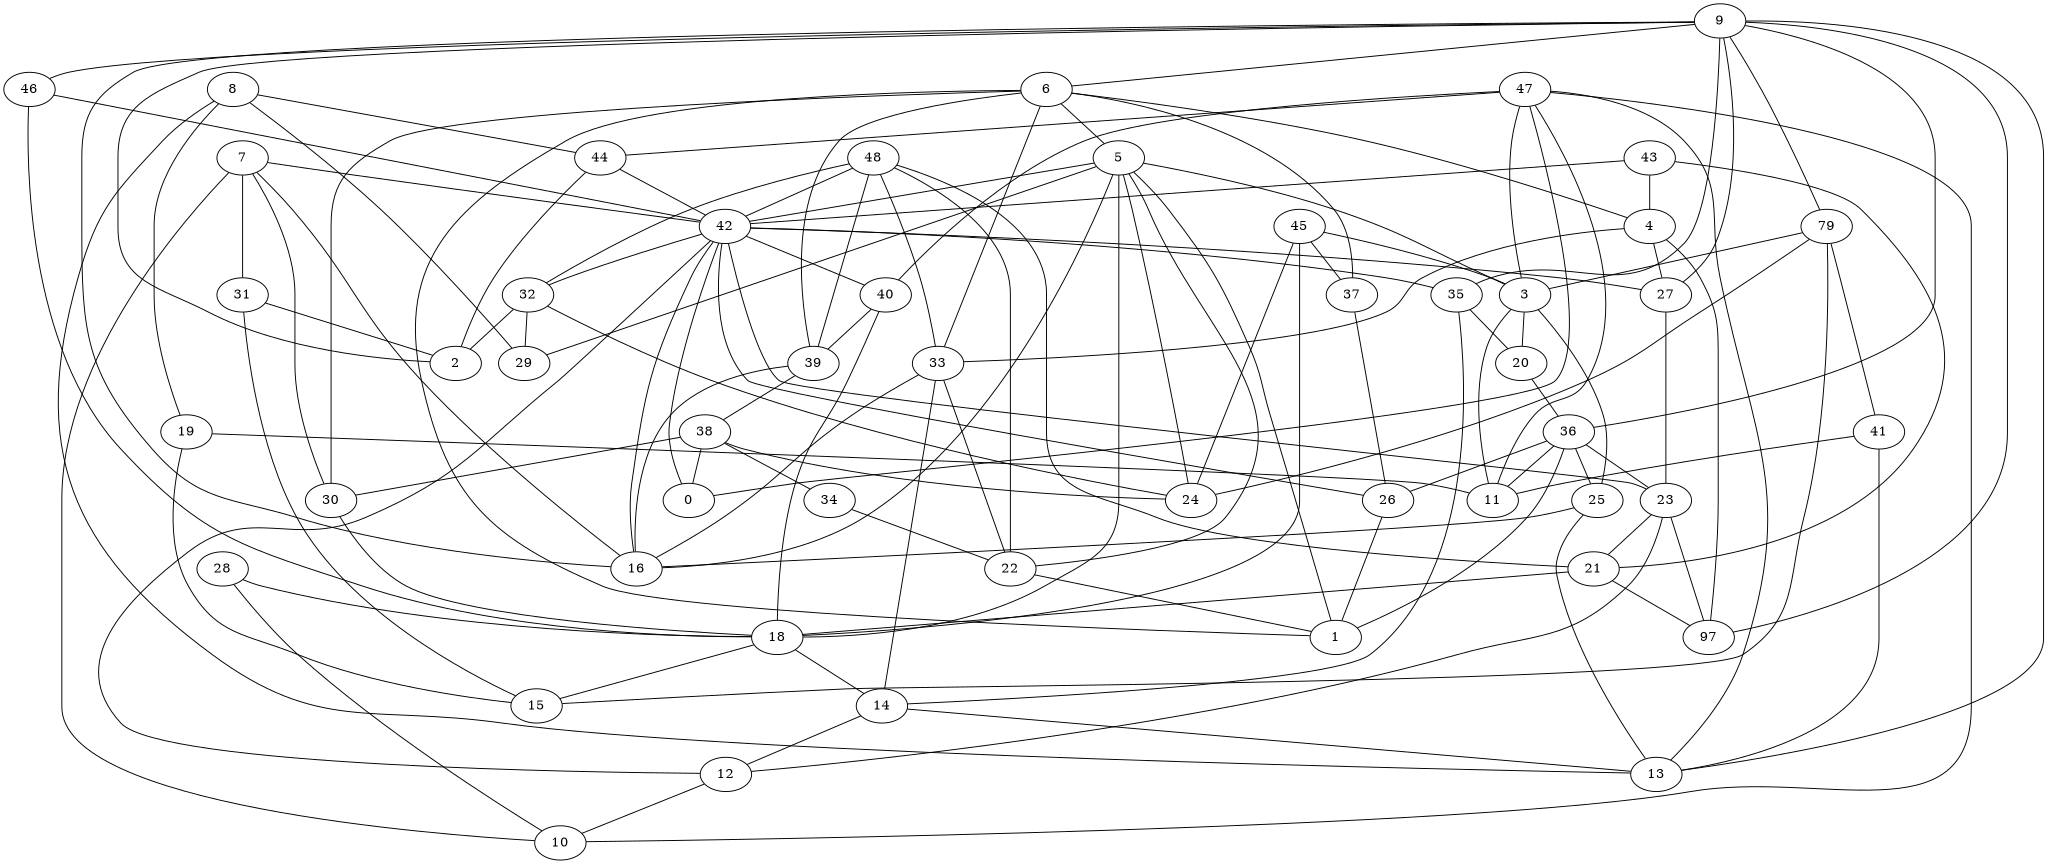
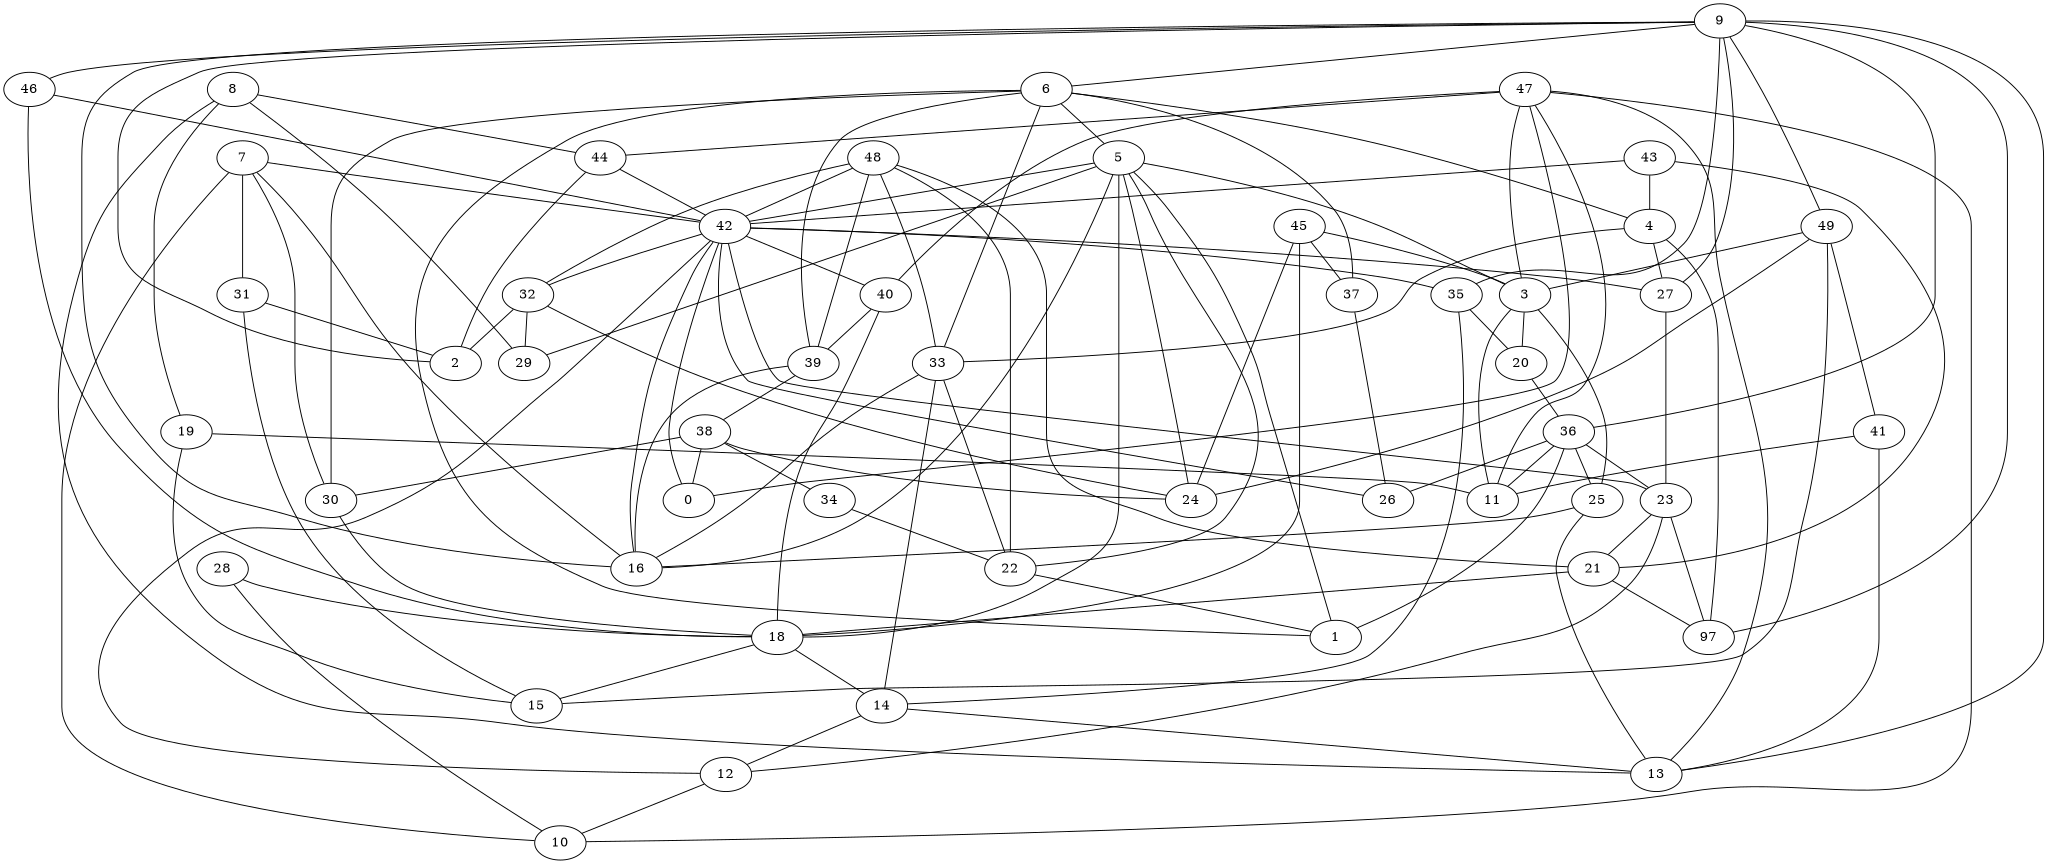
(1827, 226) -> (1827, 226)
(1362, 569) -> none
